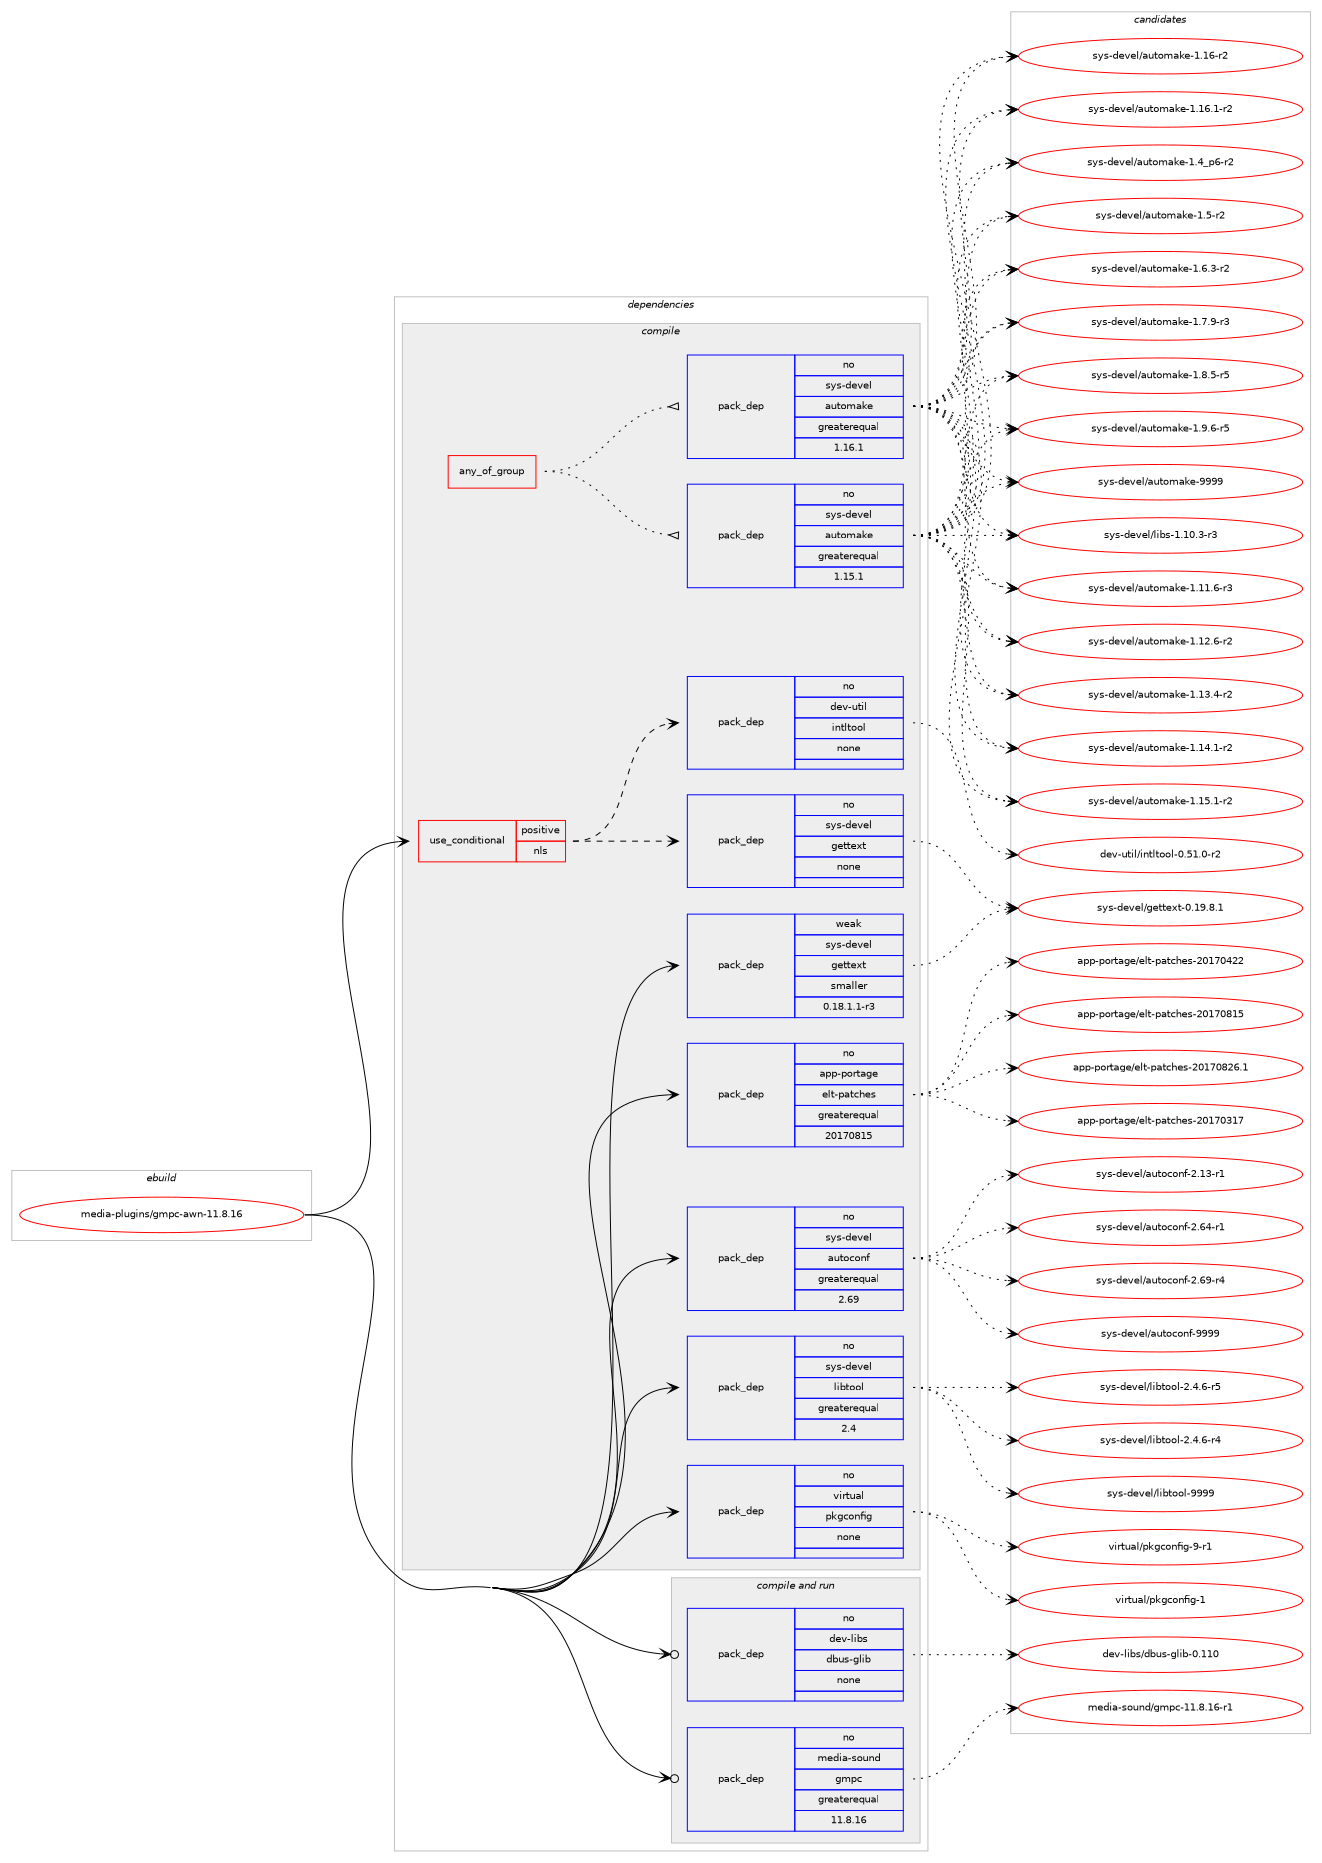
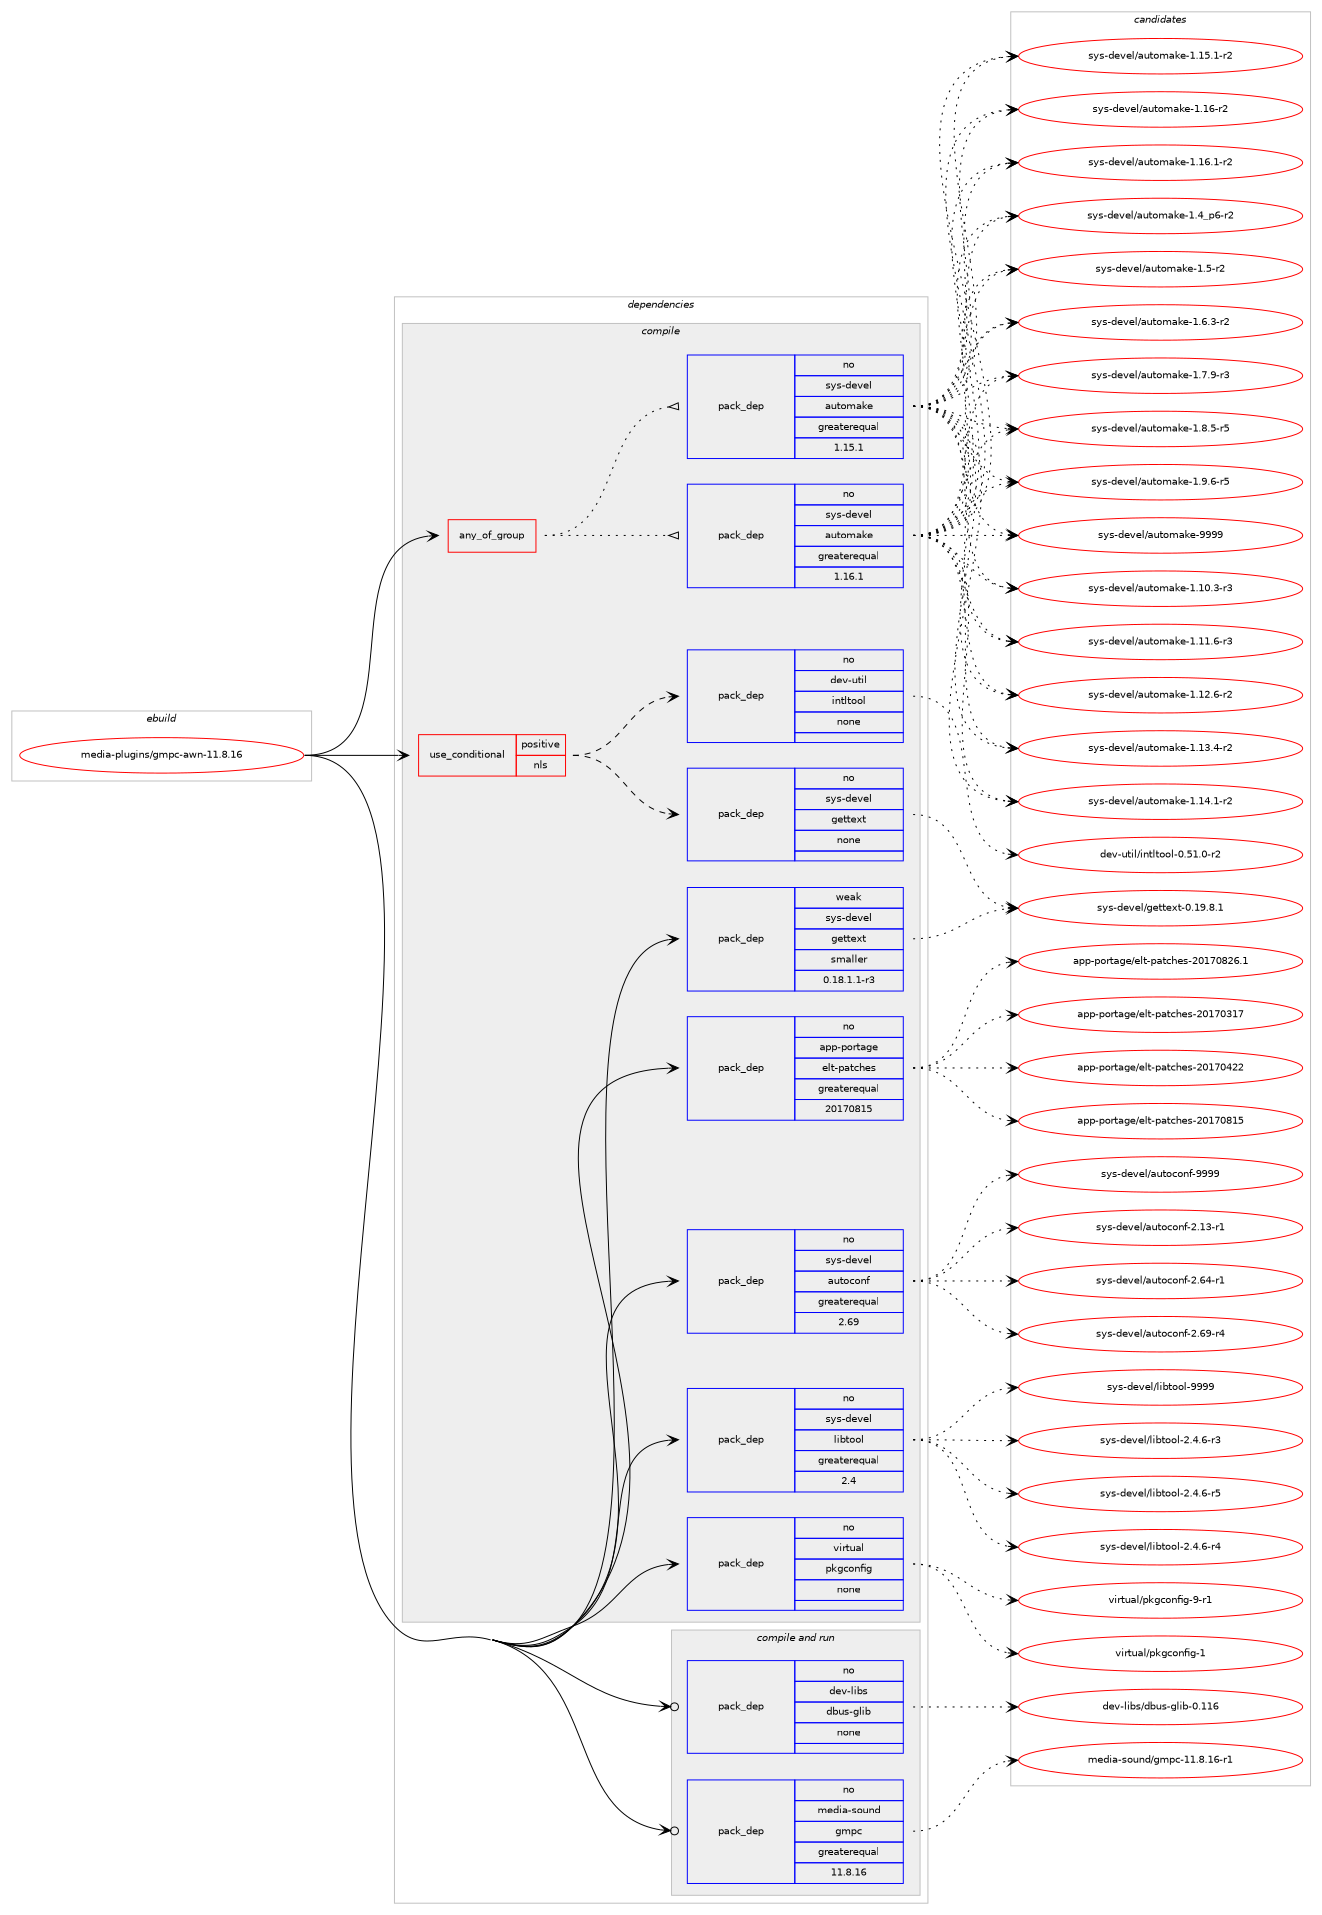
(1161, 535) -> (1161, 589)
none -> (371, 650)
none -> (1161, 1441)
(1161, 1655) -> (1161, 1707)
